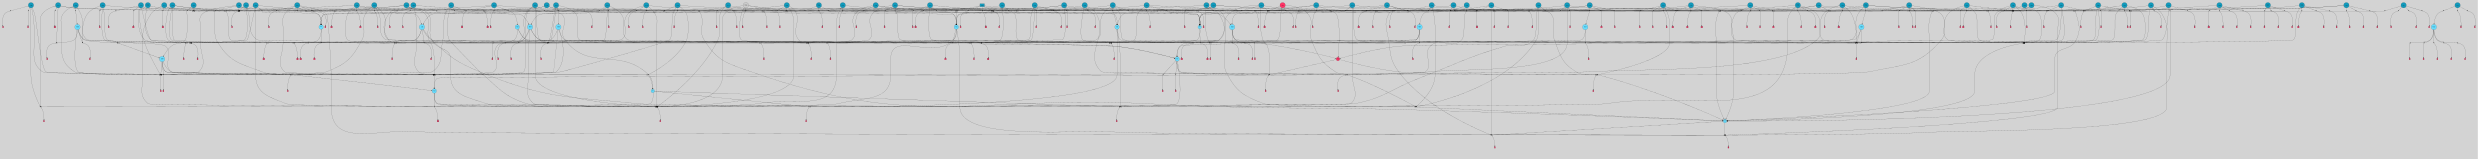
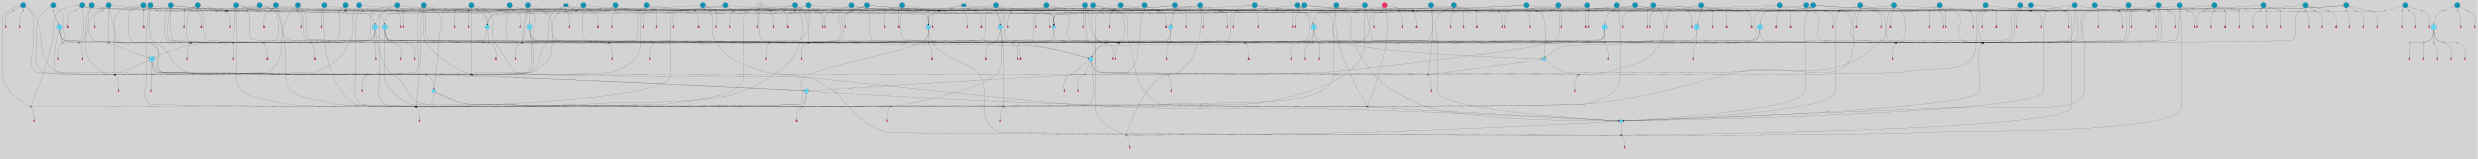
(678, 5) -> (566, 5)
(314, 59) -> none
(1338, 59) -> (1544, 59)
